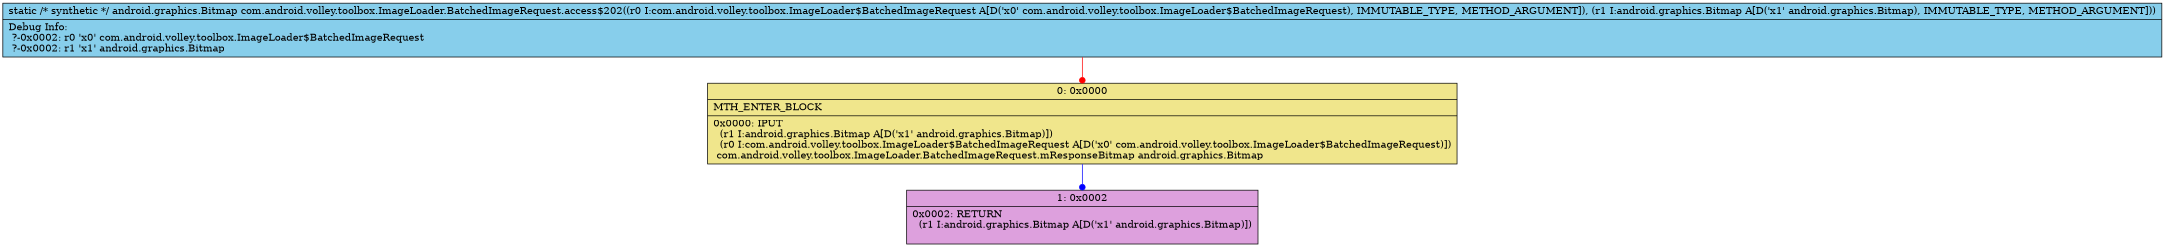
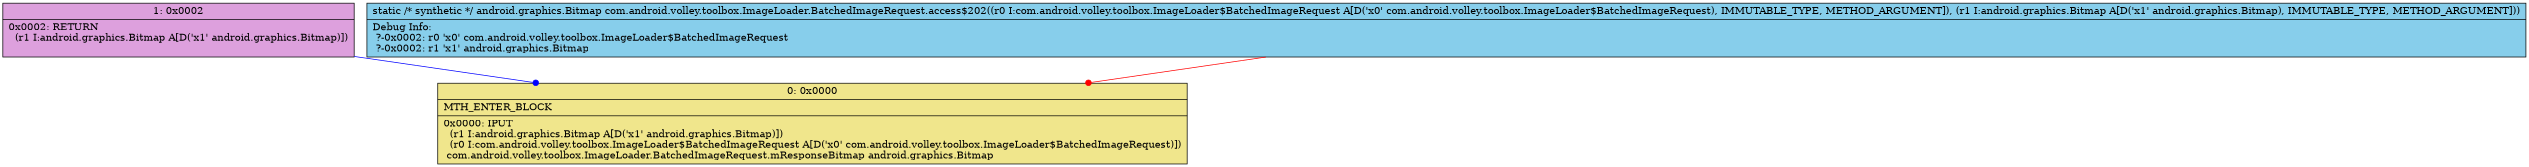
(1082, 174) -> (444, 69)
